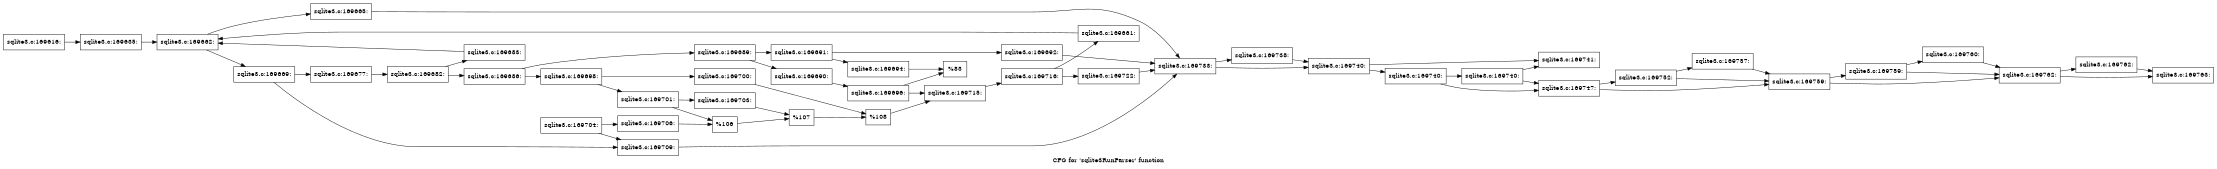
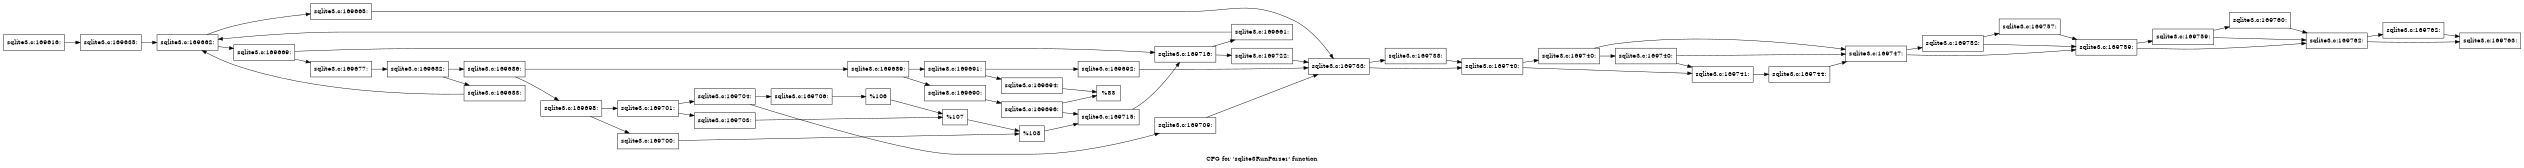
none -> (1799, 74)
(690, 113) -> (684, 103)
(435, 147) -> (723, 49)
